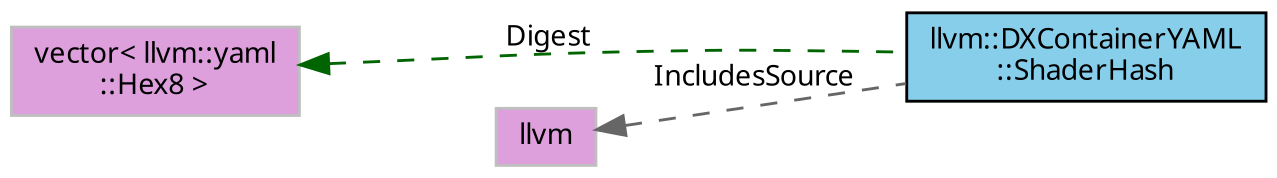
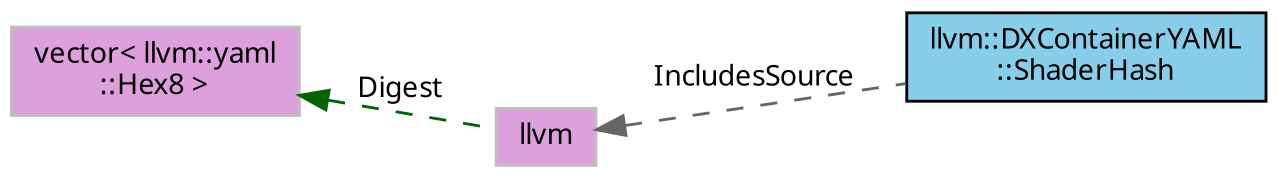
(618, 52) -> (412, 115)
